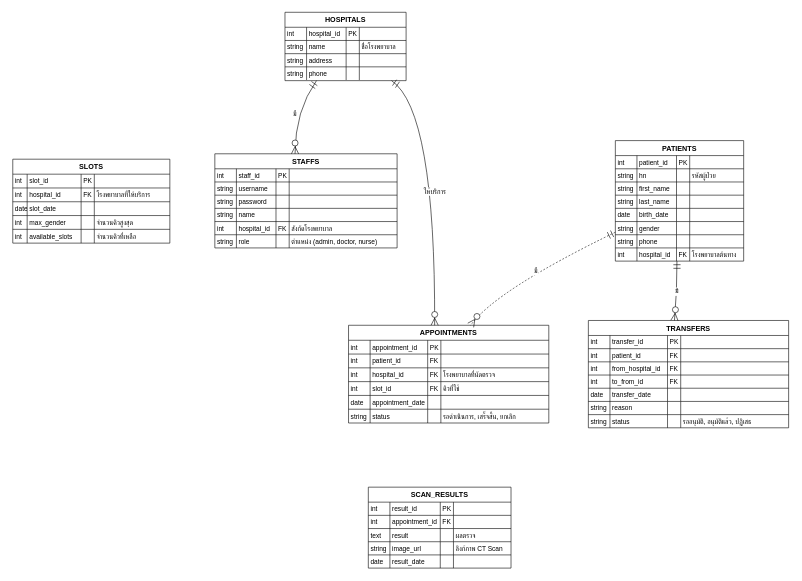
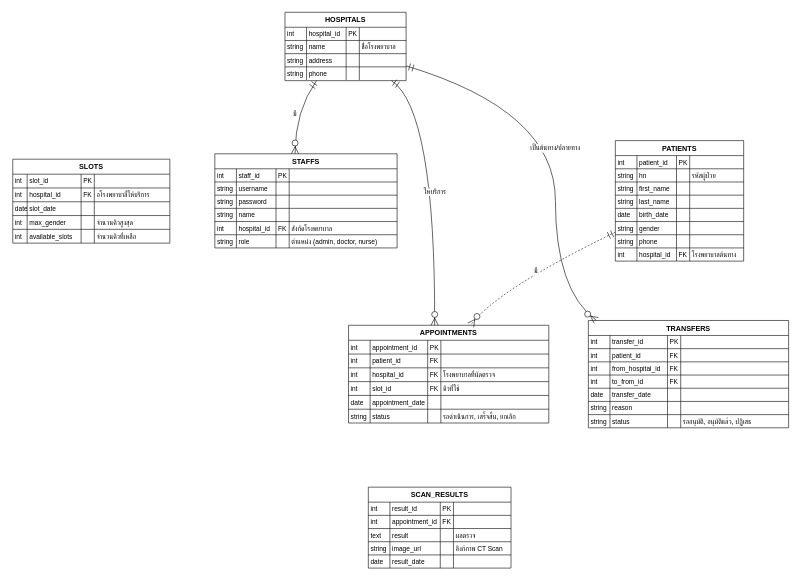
none -> (546, 160)
(135, 195) -> (135, 195)
(676, 292) -> none
